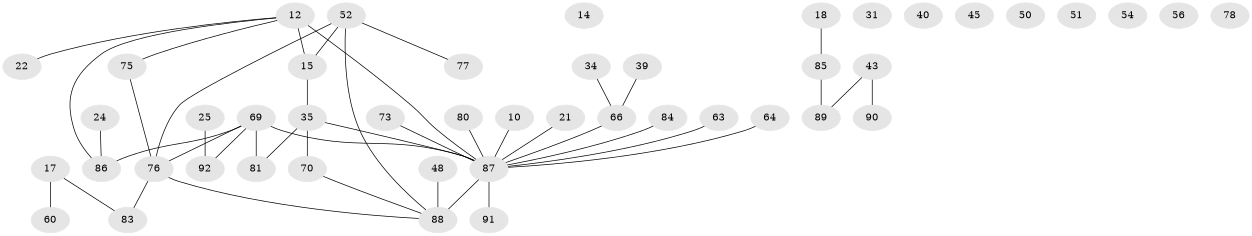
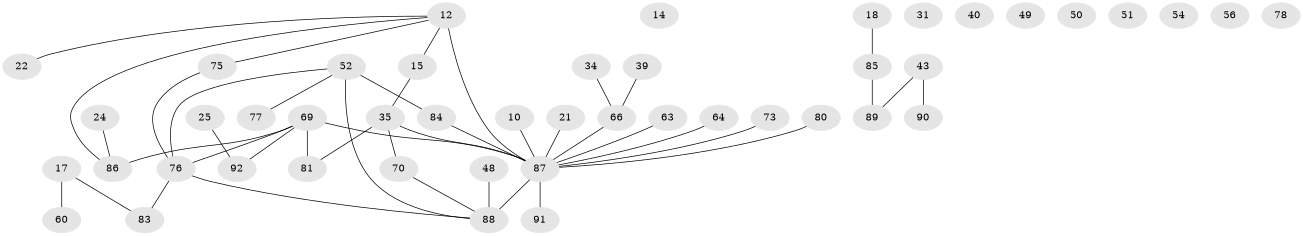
(974, 16) -> (1026, 16)
(325, 43) -> (391, 92)
